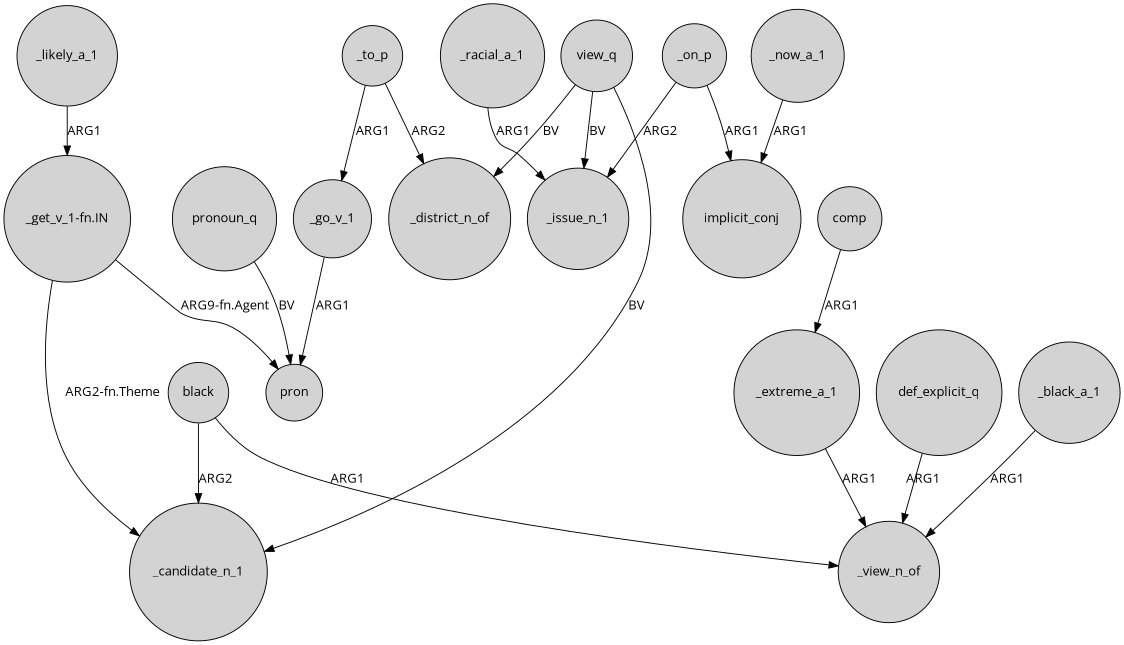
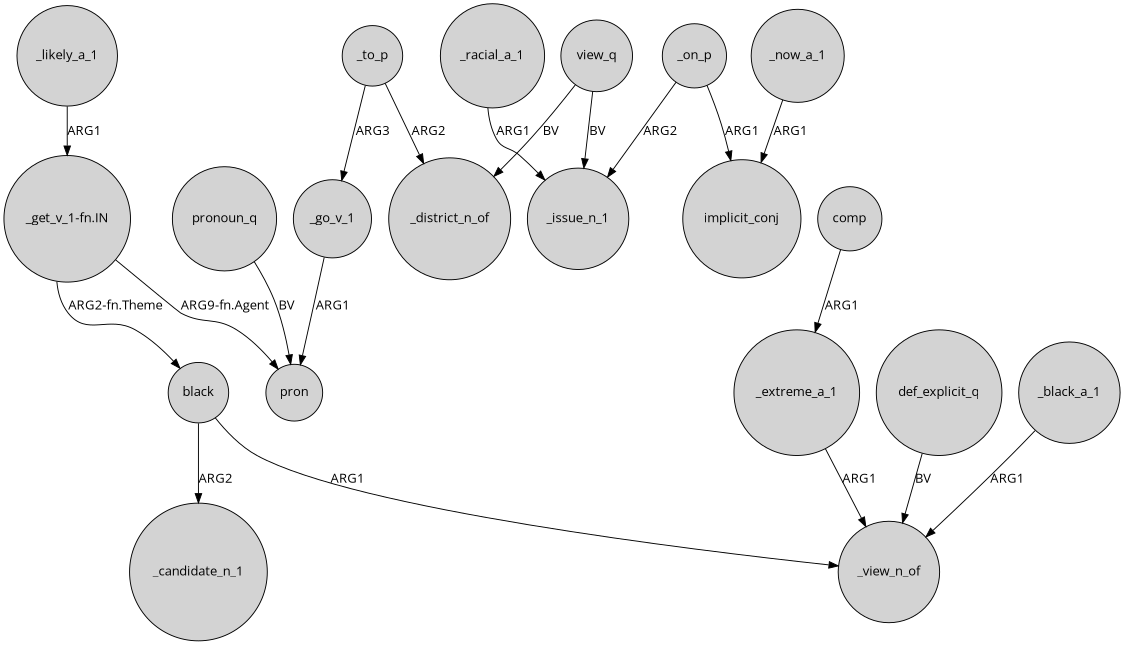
(373, 132) -> (373, 132)
(560, 385) -> none
(53, 419) -> (108, 324)
(923, 479) -> (923, 479)
